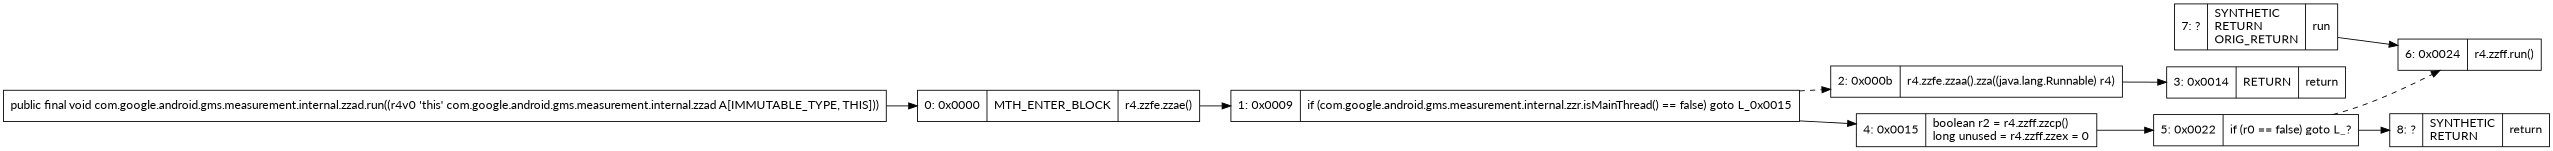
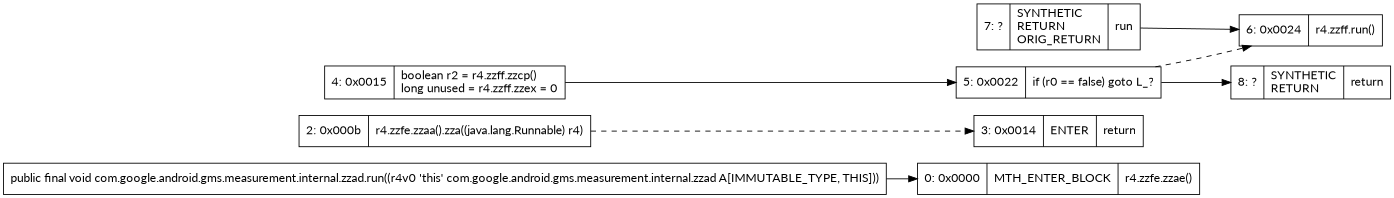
(2140, 82) -> (778, 131)
(2267, 82) -> (1070, 131)
(1515, 106) -> none
